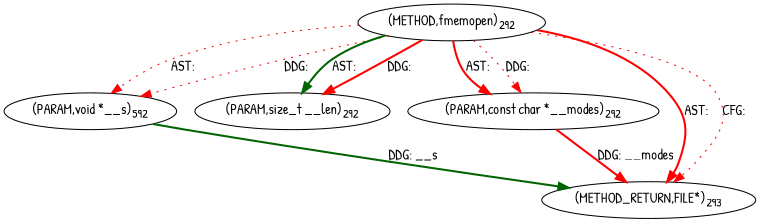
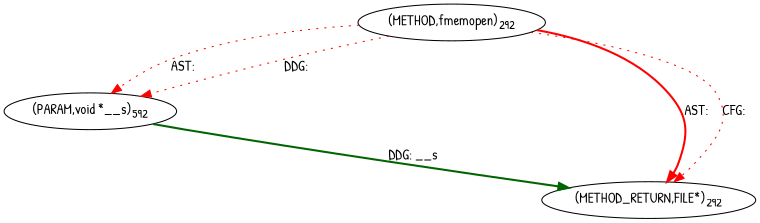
(292, 111) -> none
(533, 111) -> none
(715, 199) -> (715, 199)
